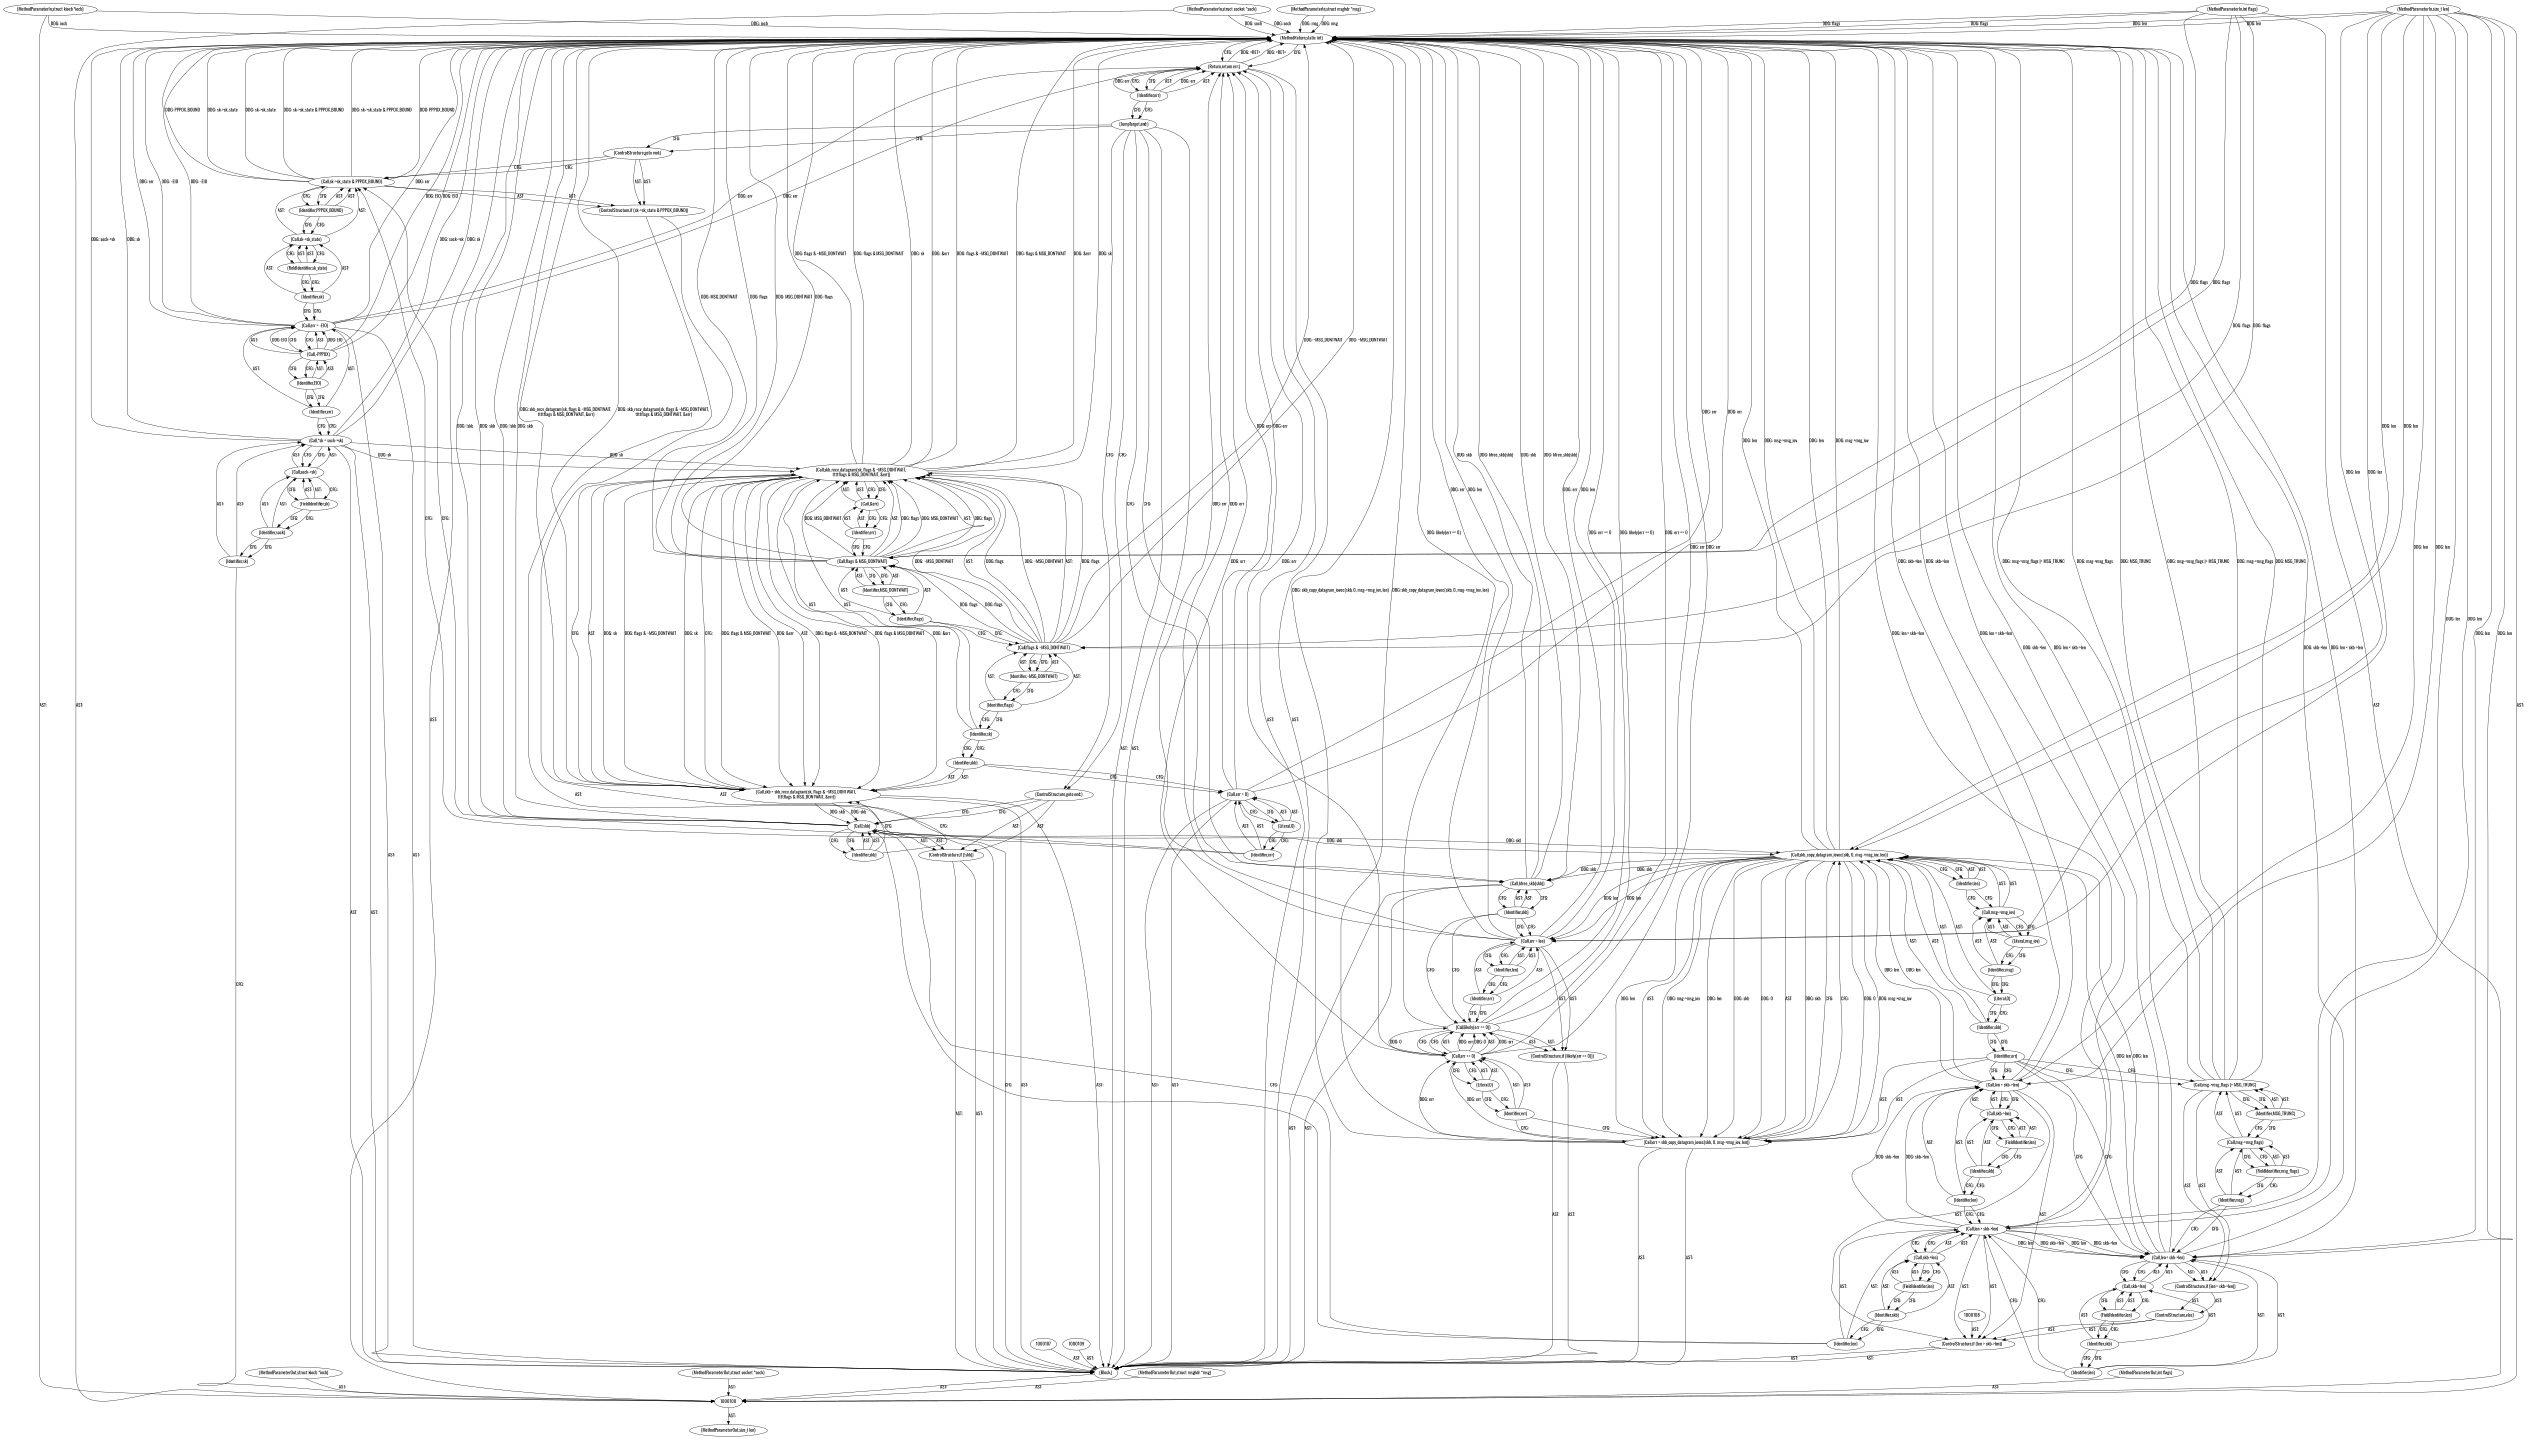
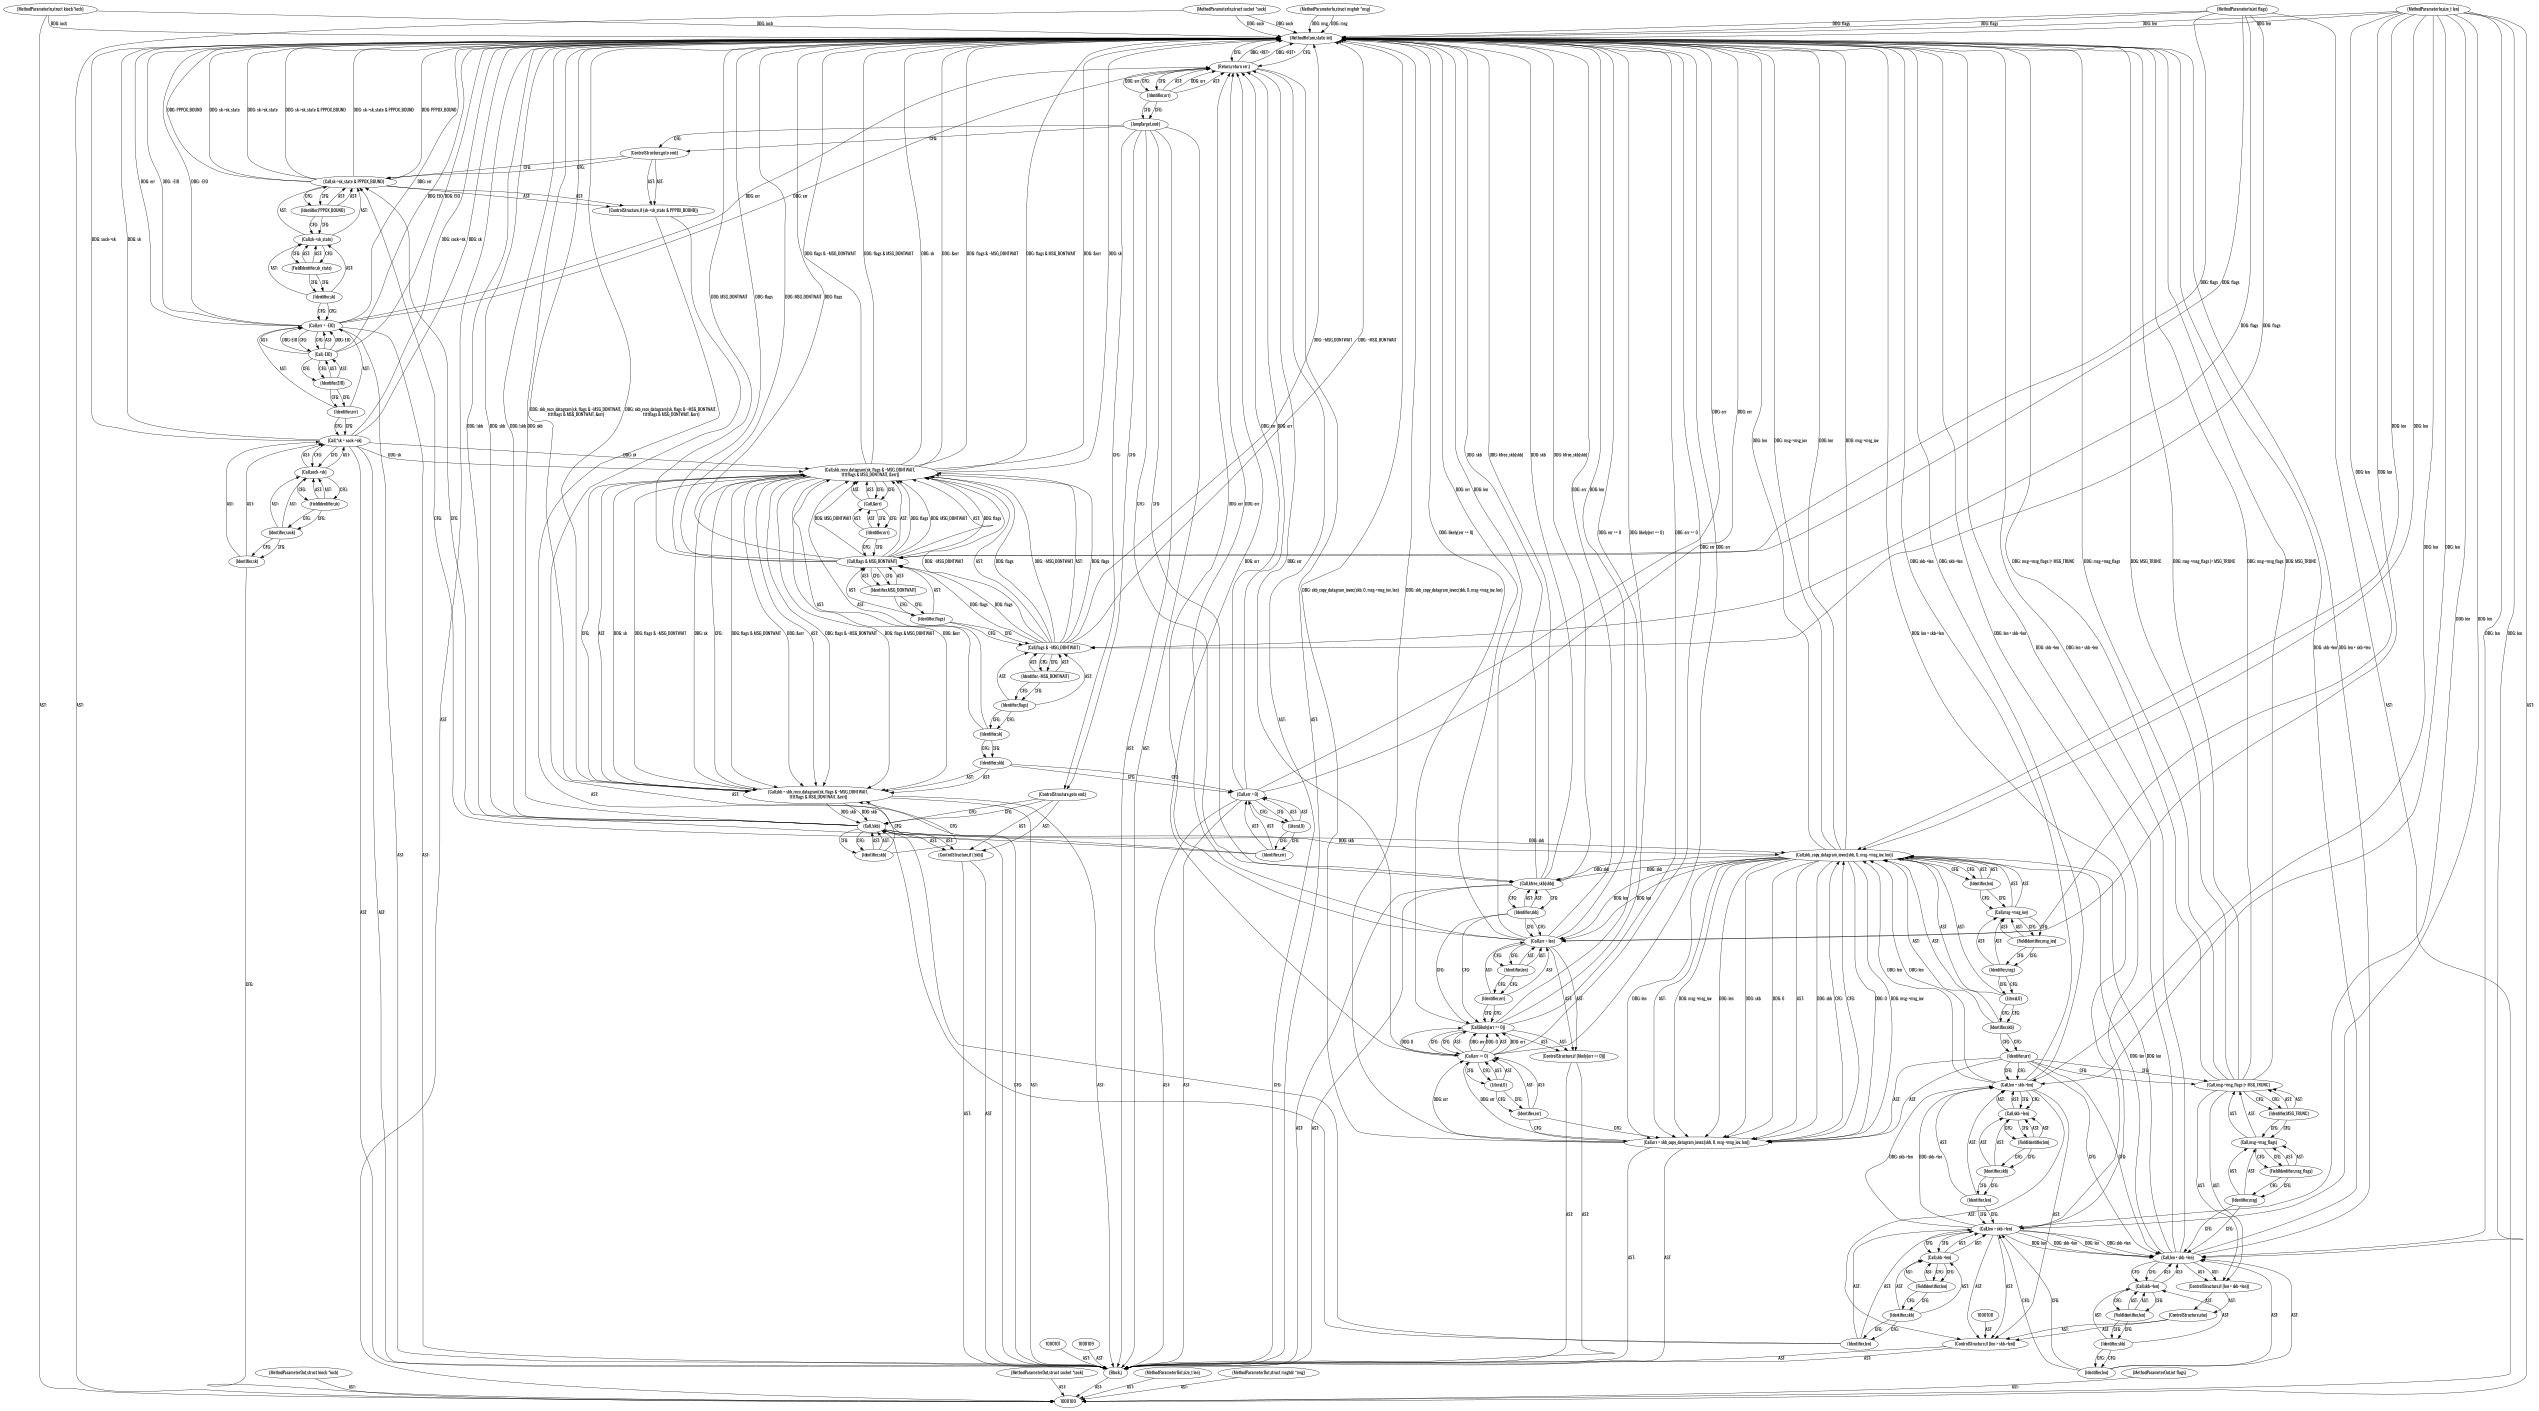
(319, 355) -> (323, 355)
(2026, 942) -> (2037, 942)
(728, 1414) -> (1119, 1388)
